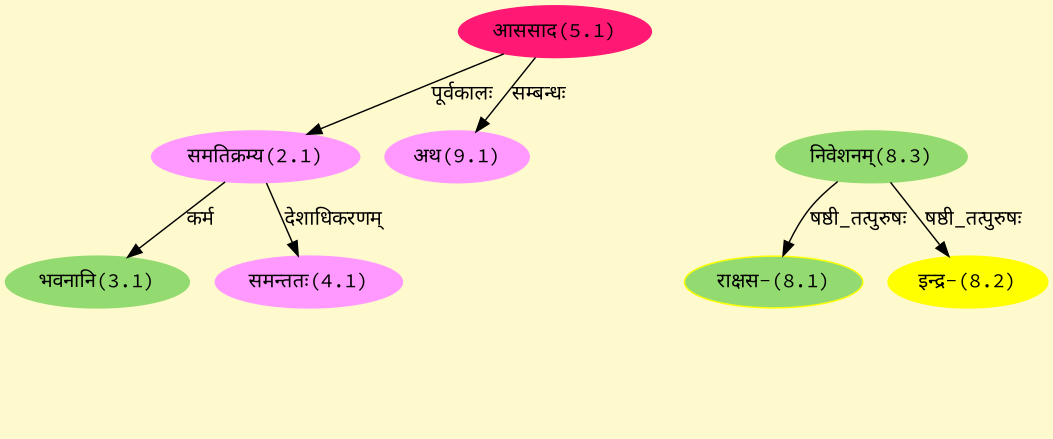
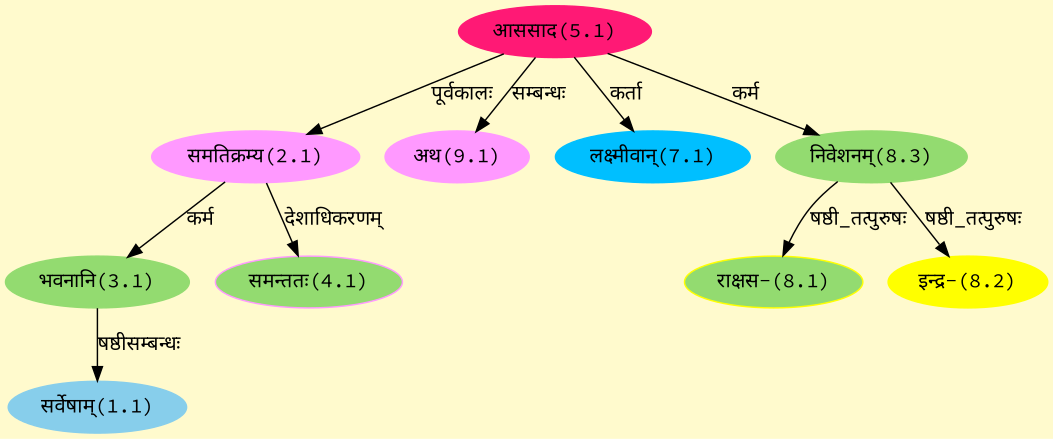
none -> (706, 92)
none -> (653, 157)
(309, 282) -> (309, 282)
none -> (97, 407)
